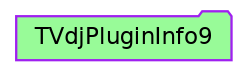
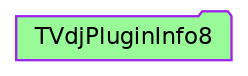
(124, 38) -> (124, 38)
